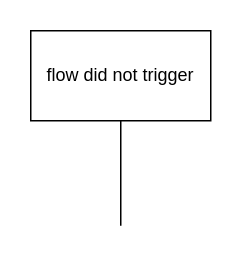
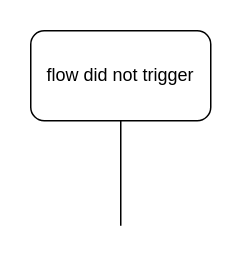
(121, 76) -> (121, 76)
